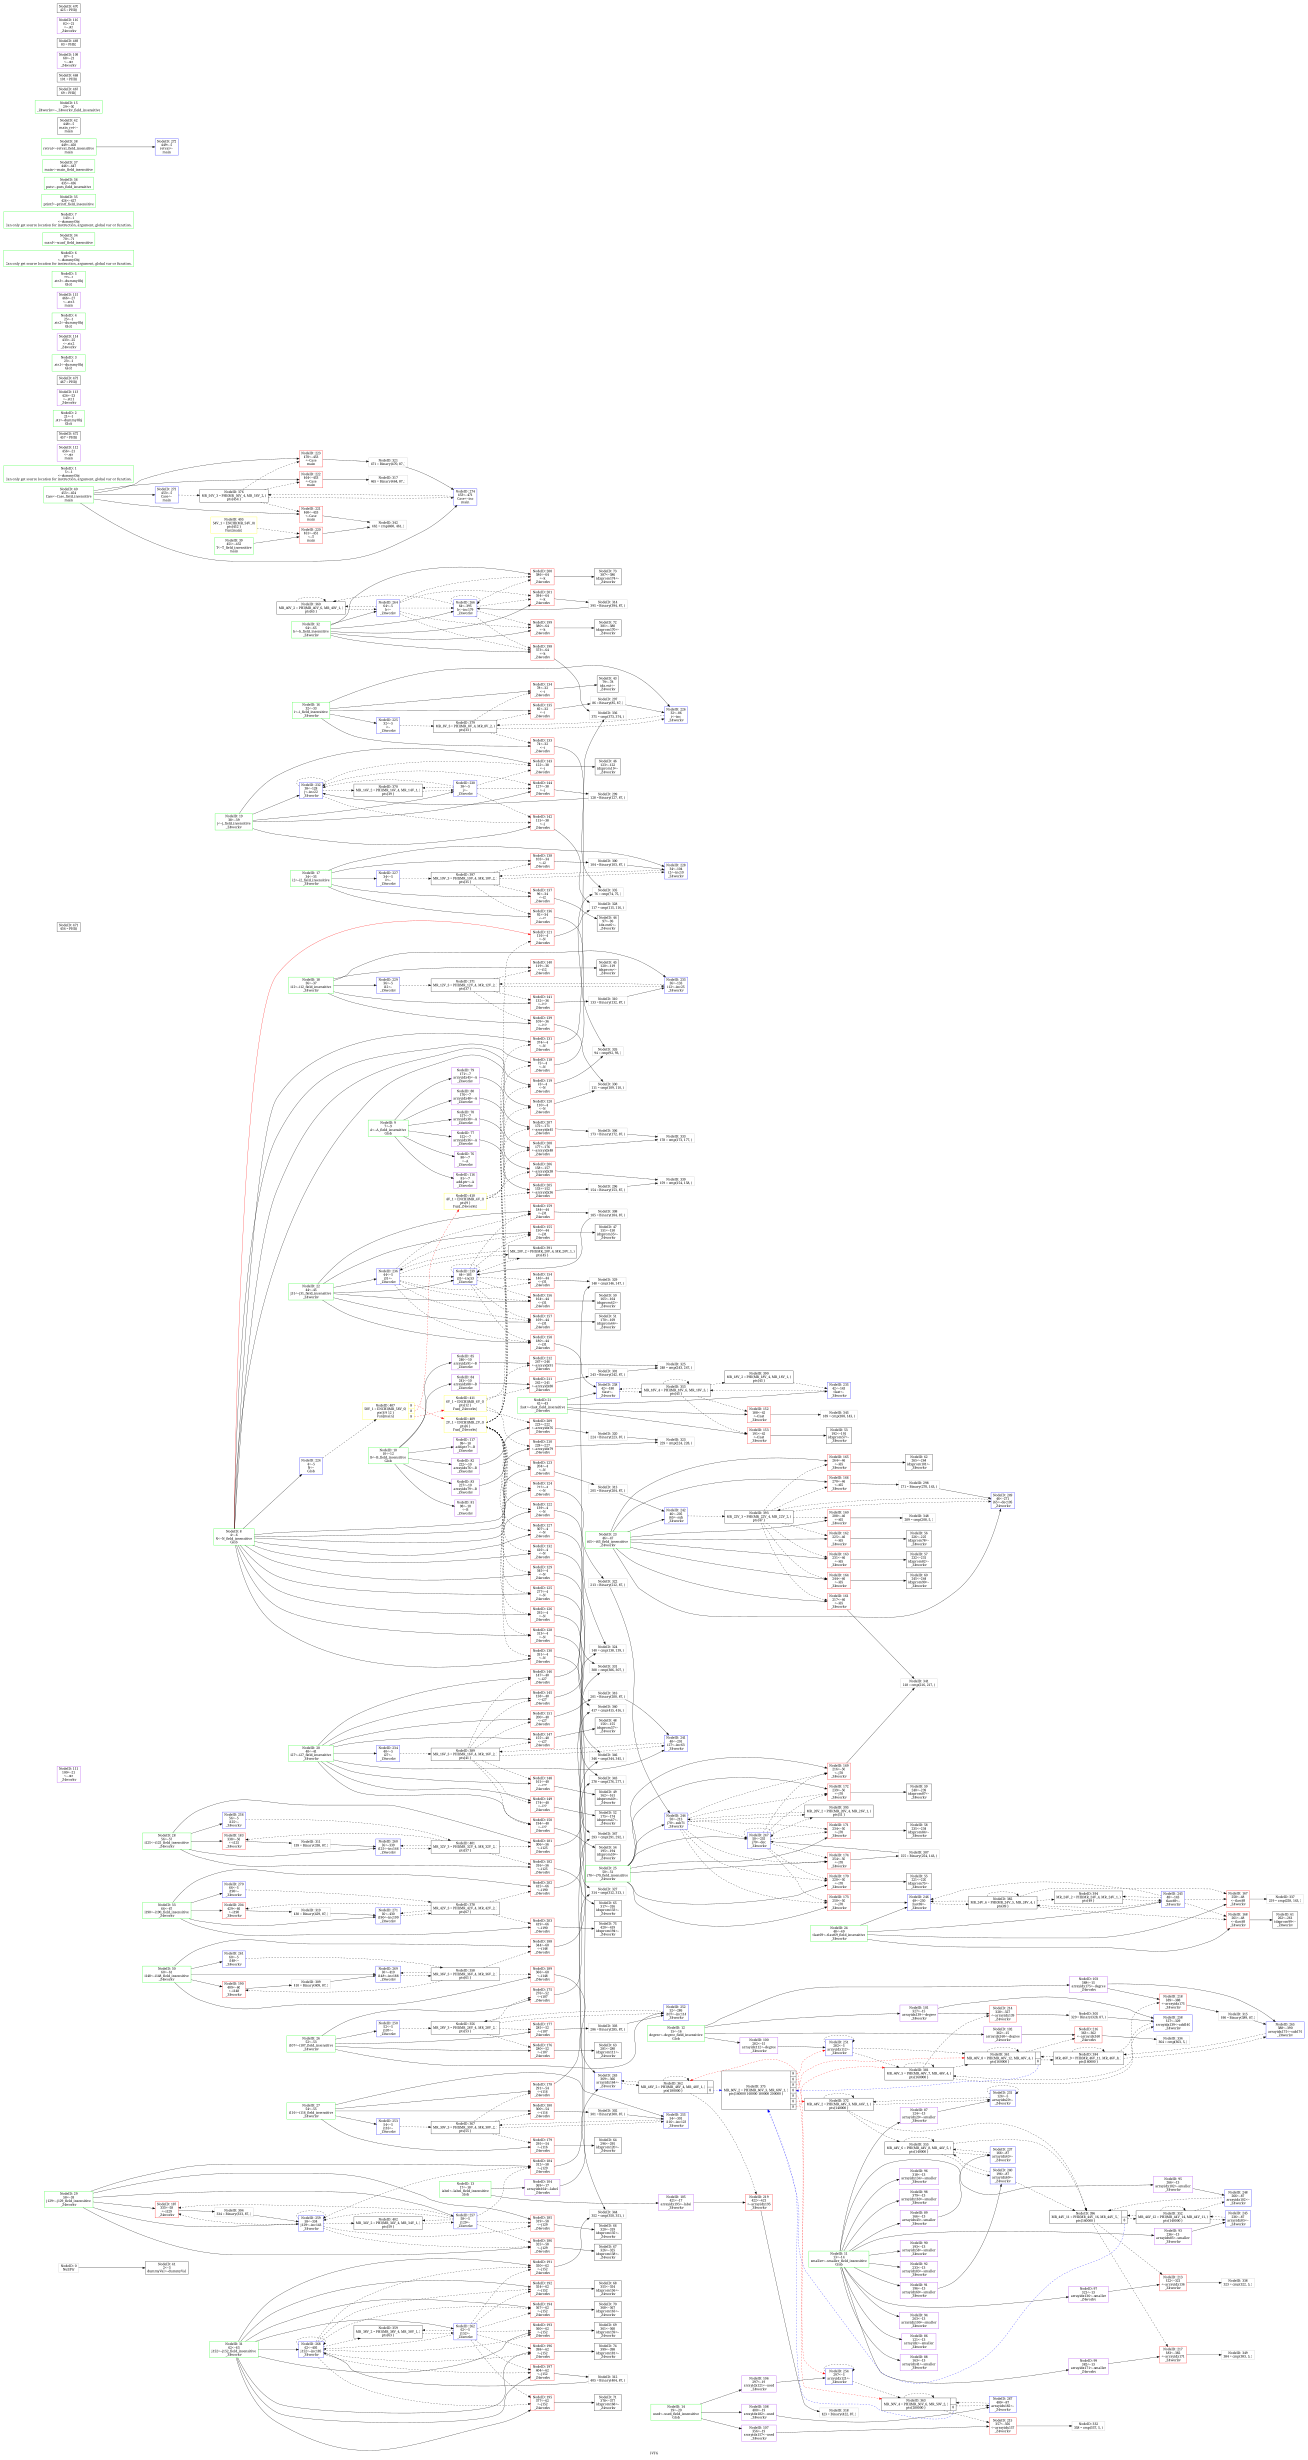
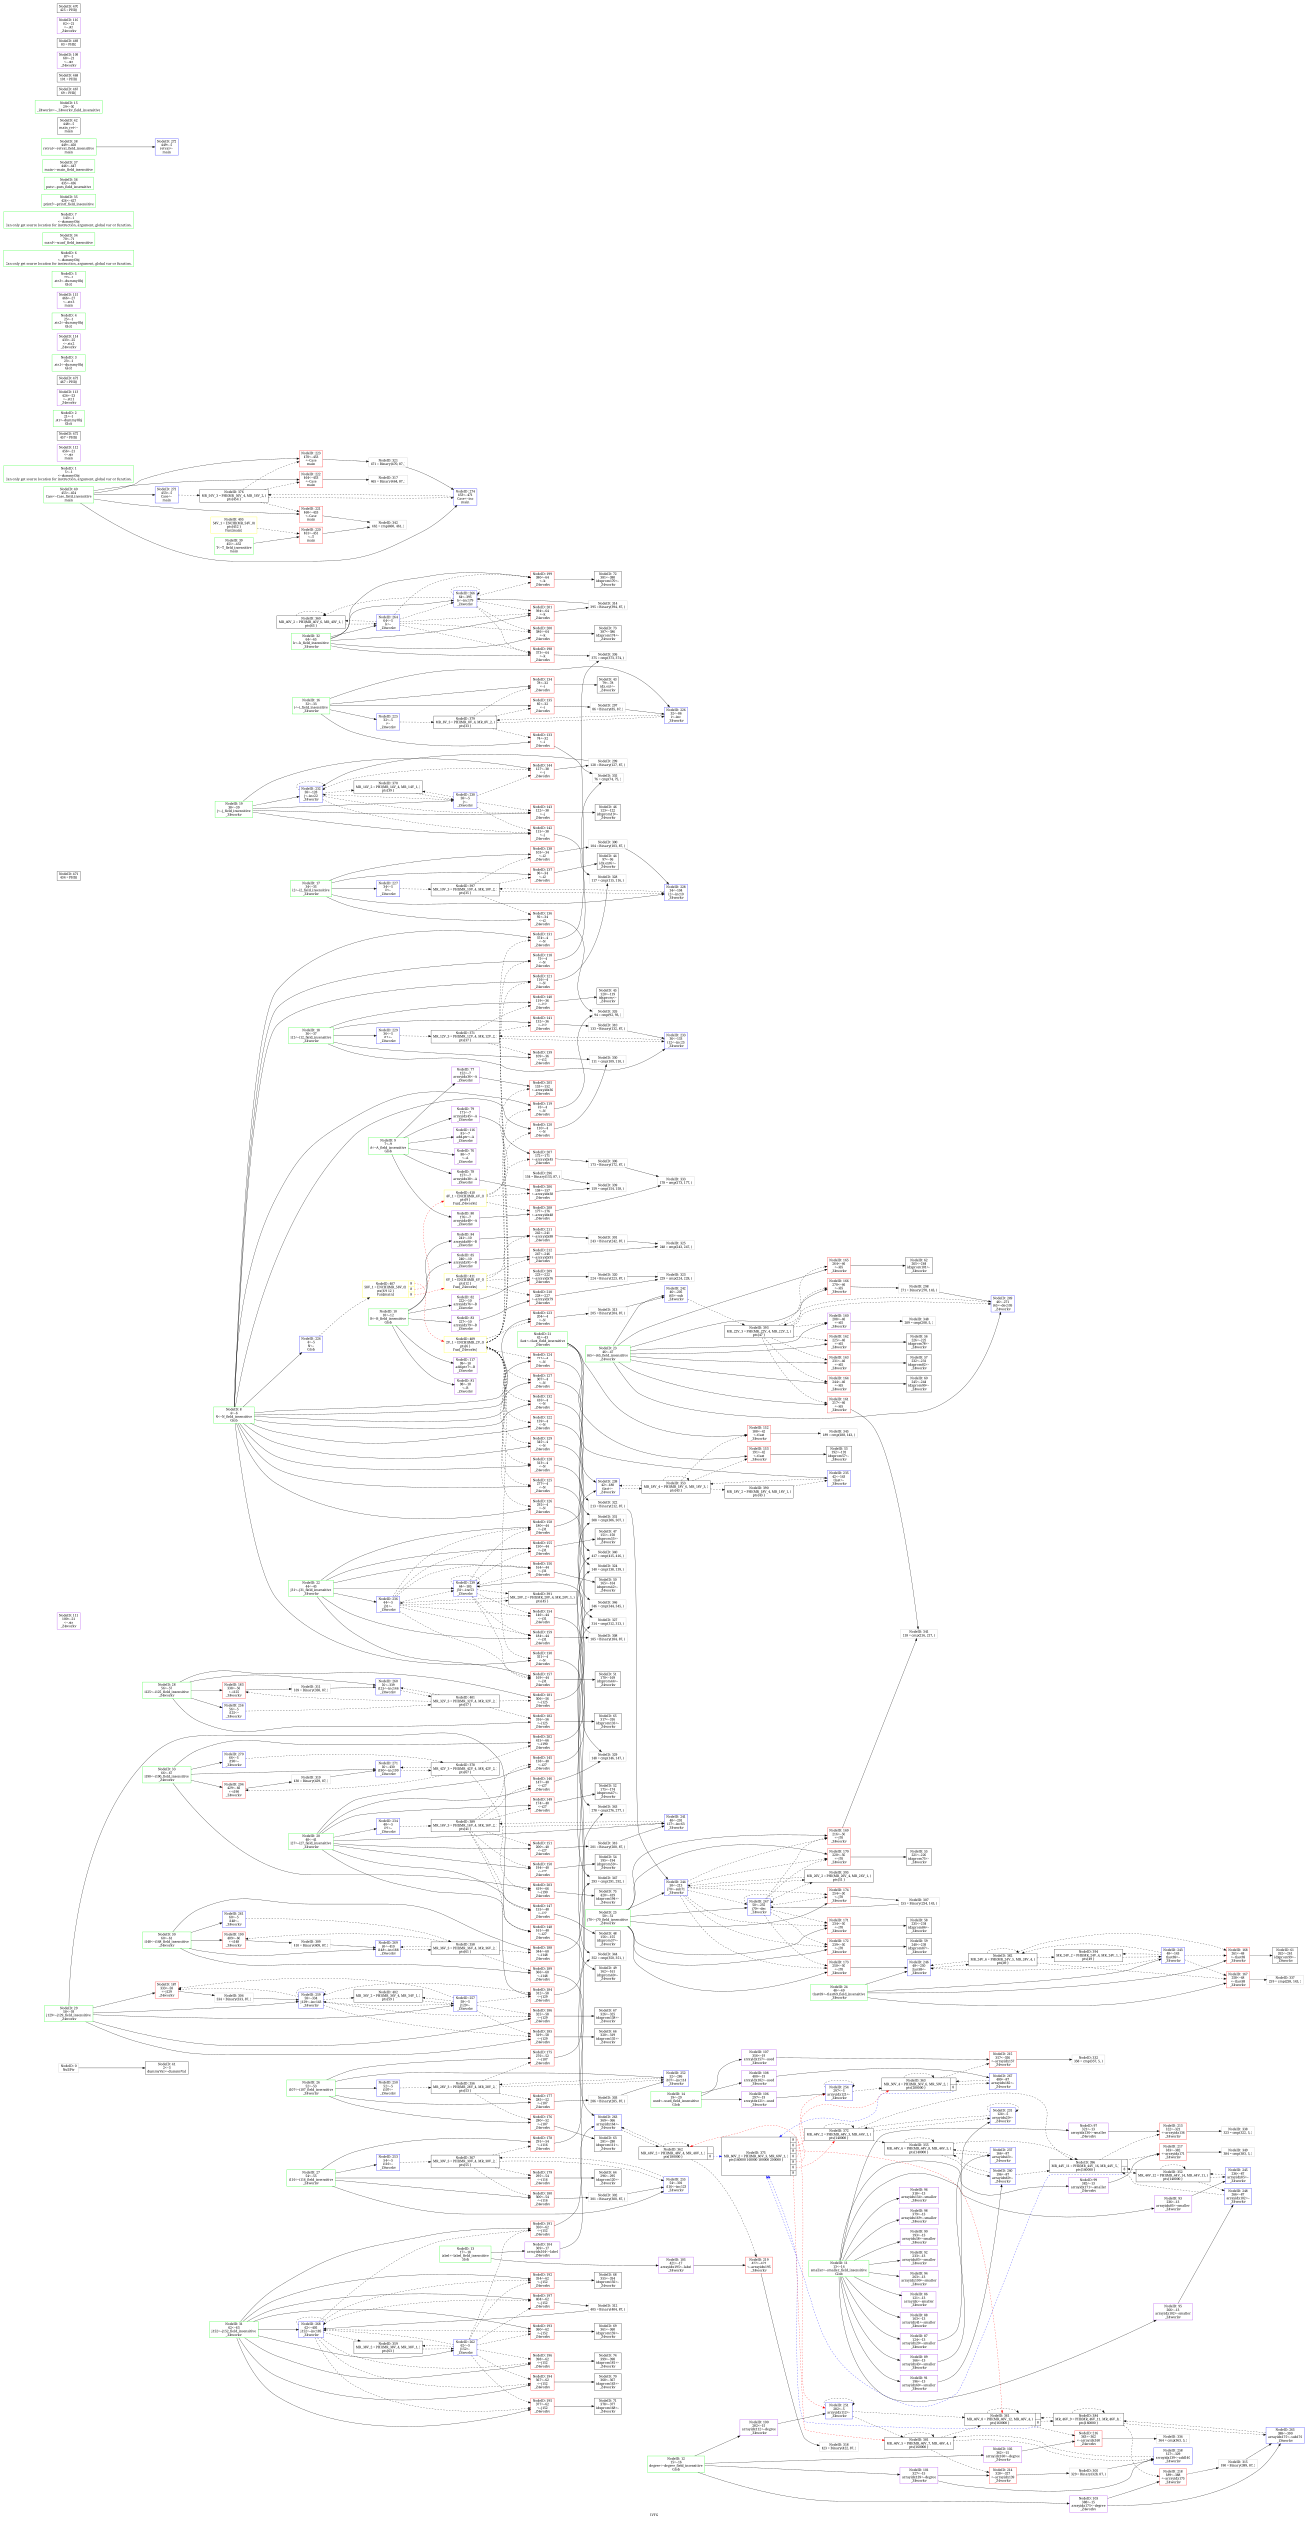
(251, 1117) -> (260, 1086)
(571, 1190) -> none
(839, 1518) -> (839, 1321)
